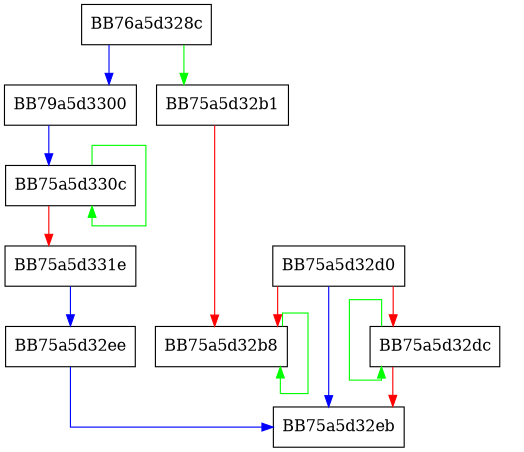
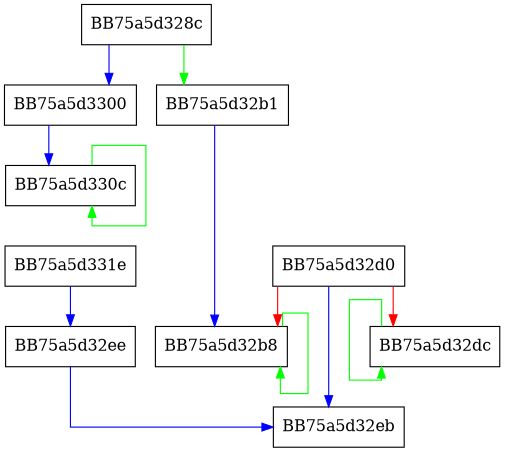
(146, 25) -> (146, 25)
(70, 105) -> (70, 105)
(49, 220) -> none
(215, 220) -> (215, 220)
(393, 381) -> none
